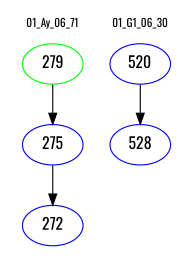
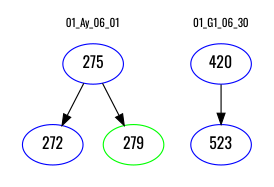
(53, 24) -> (93, 24)
(140, 64) -> (221, 64)
(53, 99) -> (111, 99)
(140, 145) -> (221, 145)
